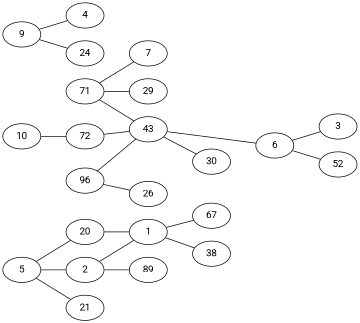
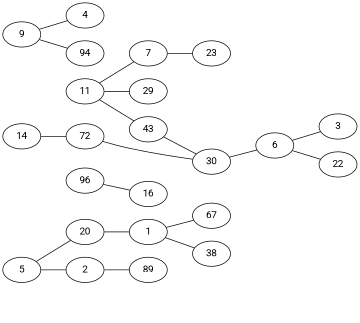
(85, 53) -> (85, 53)
none -> (212, 53)
(85, 91) -> (85, 91)
(117, 133) -> (147, 152)
(22, 136) -> (22, 136)
(212, 137) -> (243, 154)
(117, 155) -> none
(338, 164) -> (338, 164)
(148, 194) -> (148, 194)
(117, 251) -> none
(85, 308) -> none
